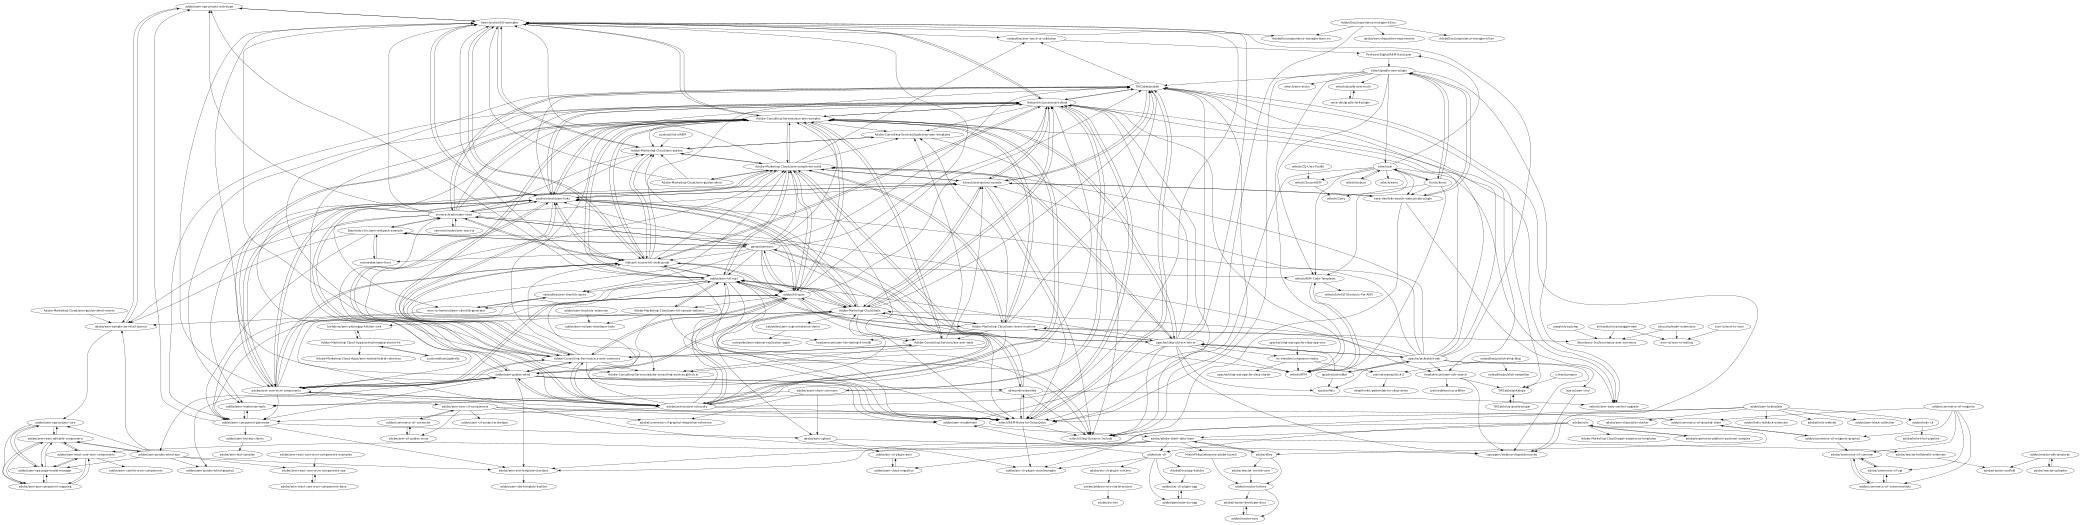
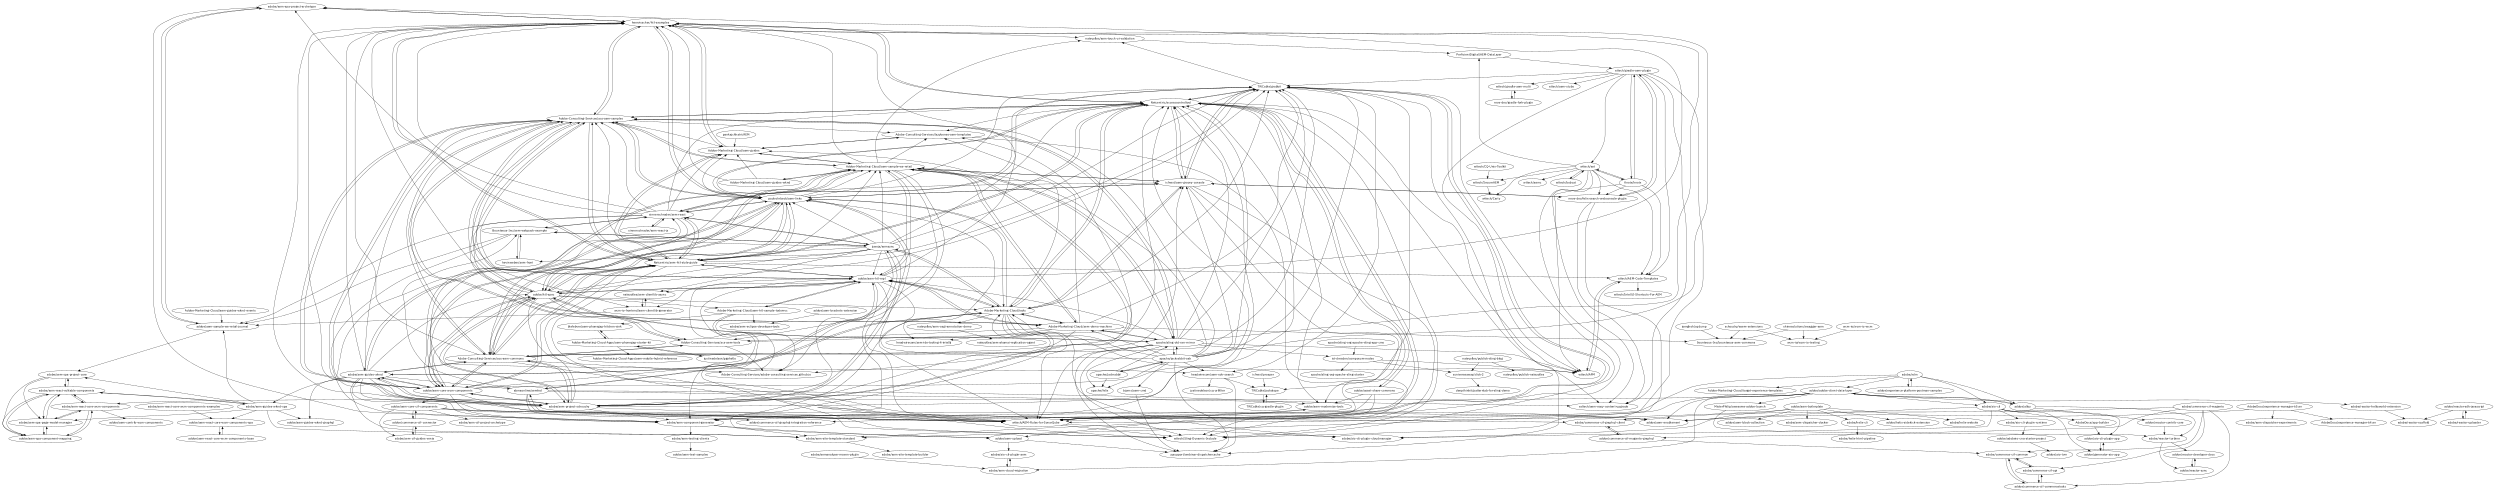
(1301, 39) -> none
(1053, 431) -> (1704, 400)
(15, 445) -> none
none -> (835, 455)
